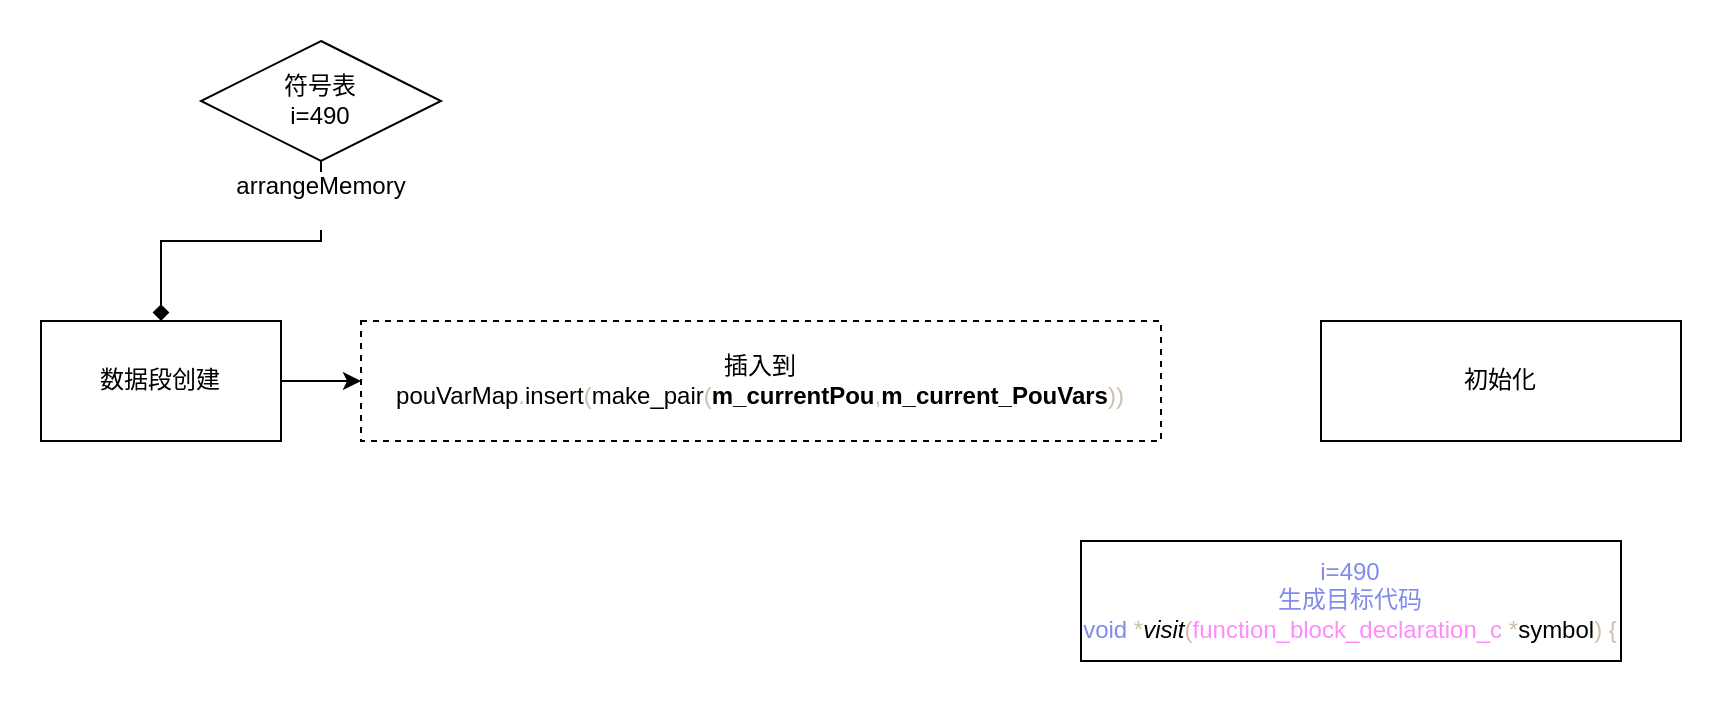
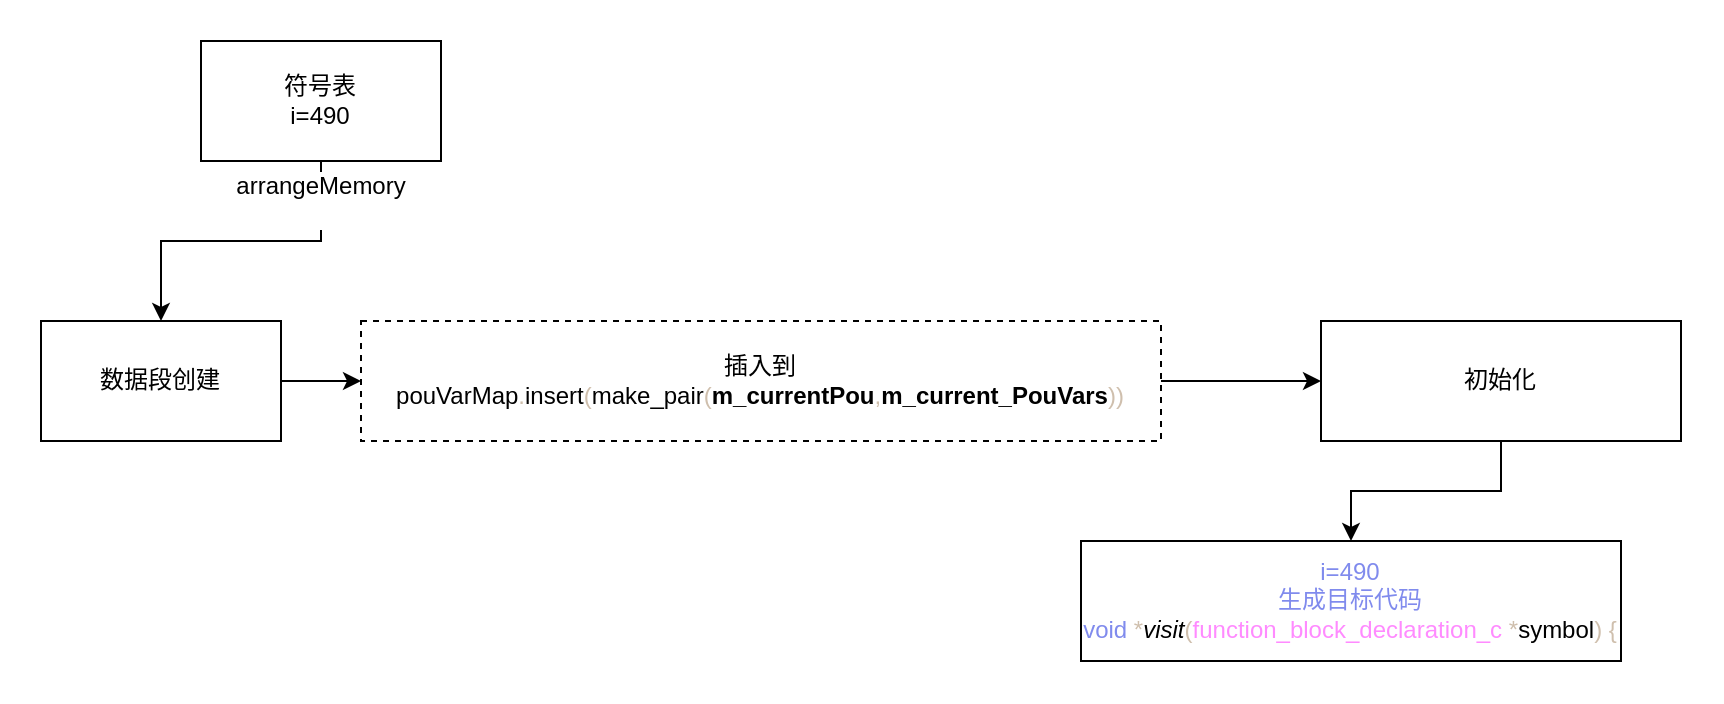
(321, 101) -> (321, 101)
(161, 305) -> (161, 306)
none -> (1234, 381)
none -> (1433, 491)
